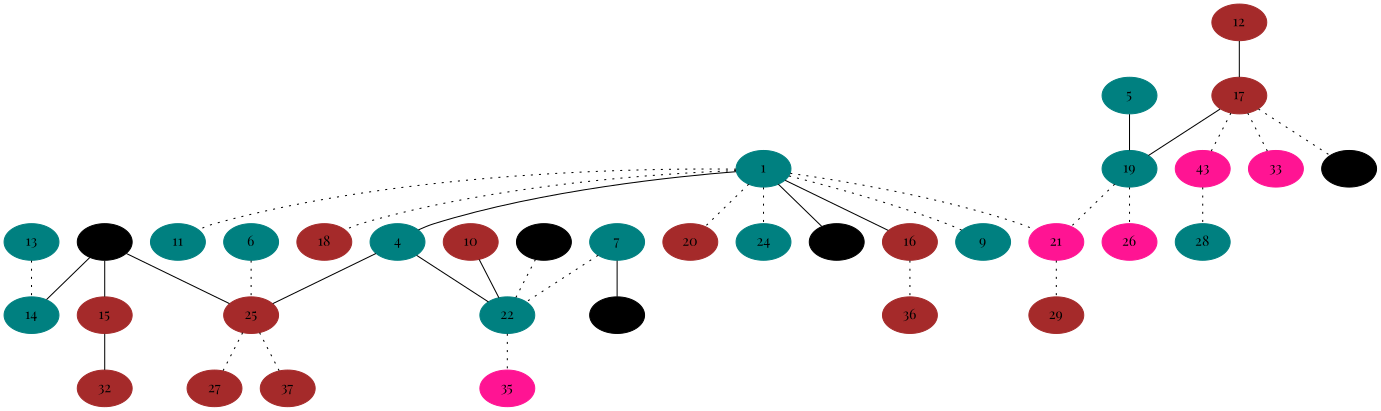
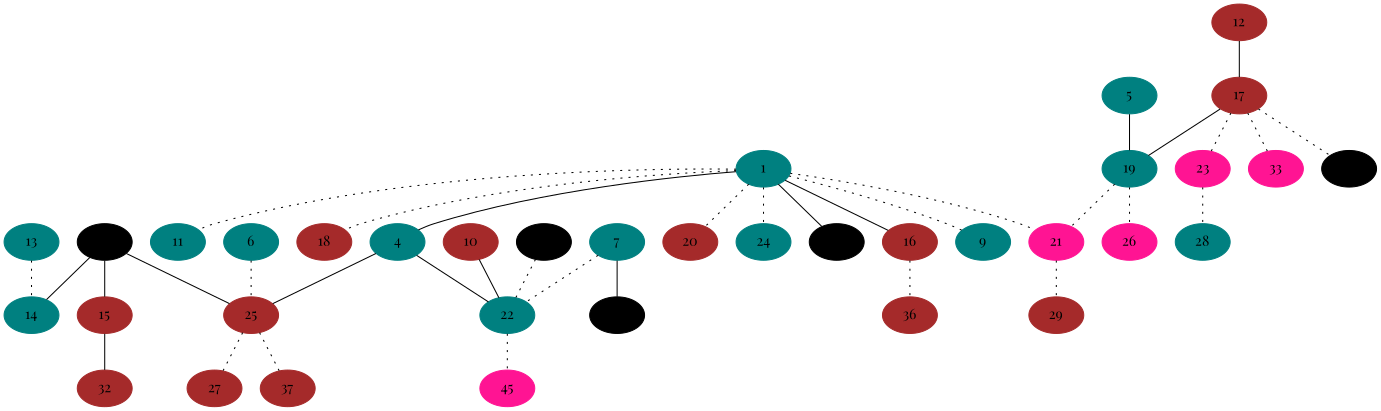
(1203, 169) -> (1203, 169)
(507, 388) -> (507, 388)
